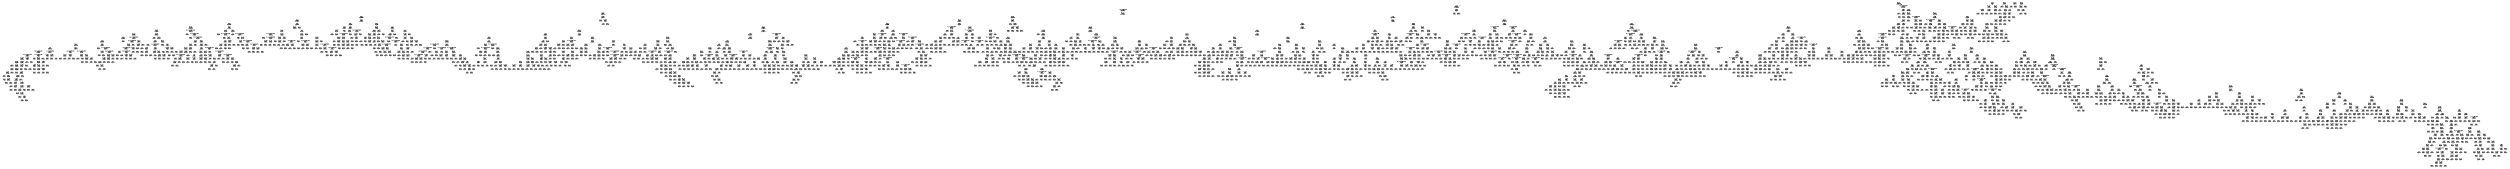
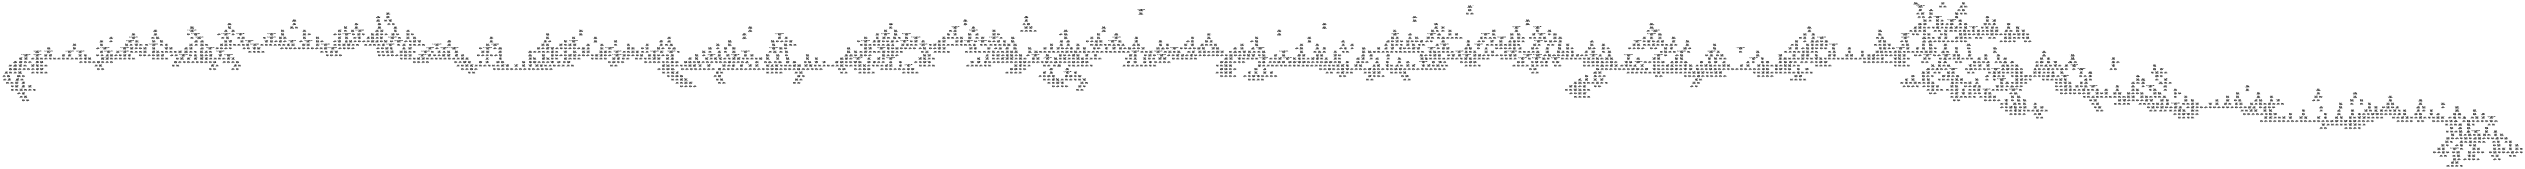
none -> (1015, 48)
